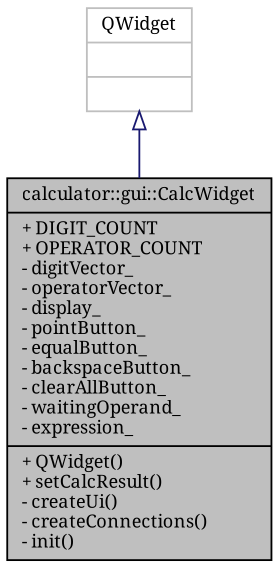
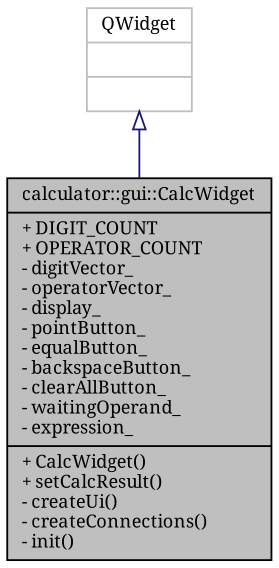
(73, 462) -> (85, 462)
